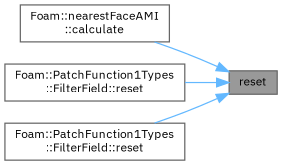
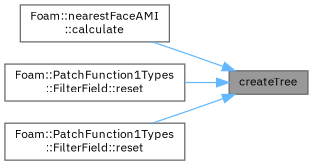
(253, 83) -> (269, 83)
